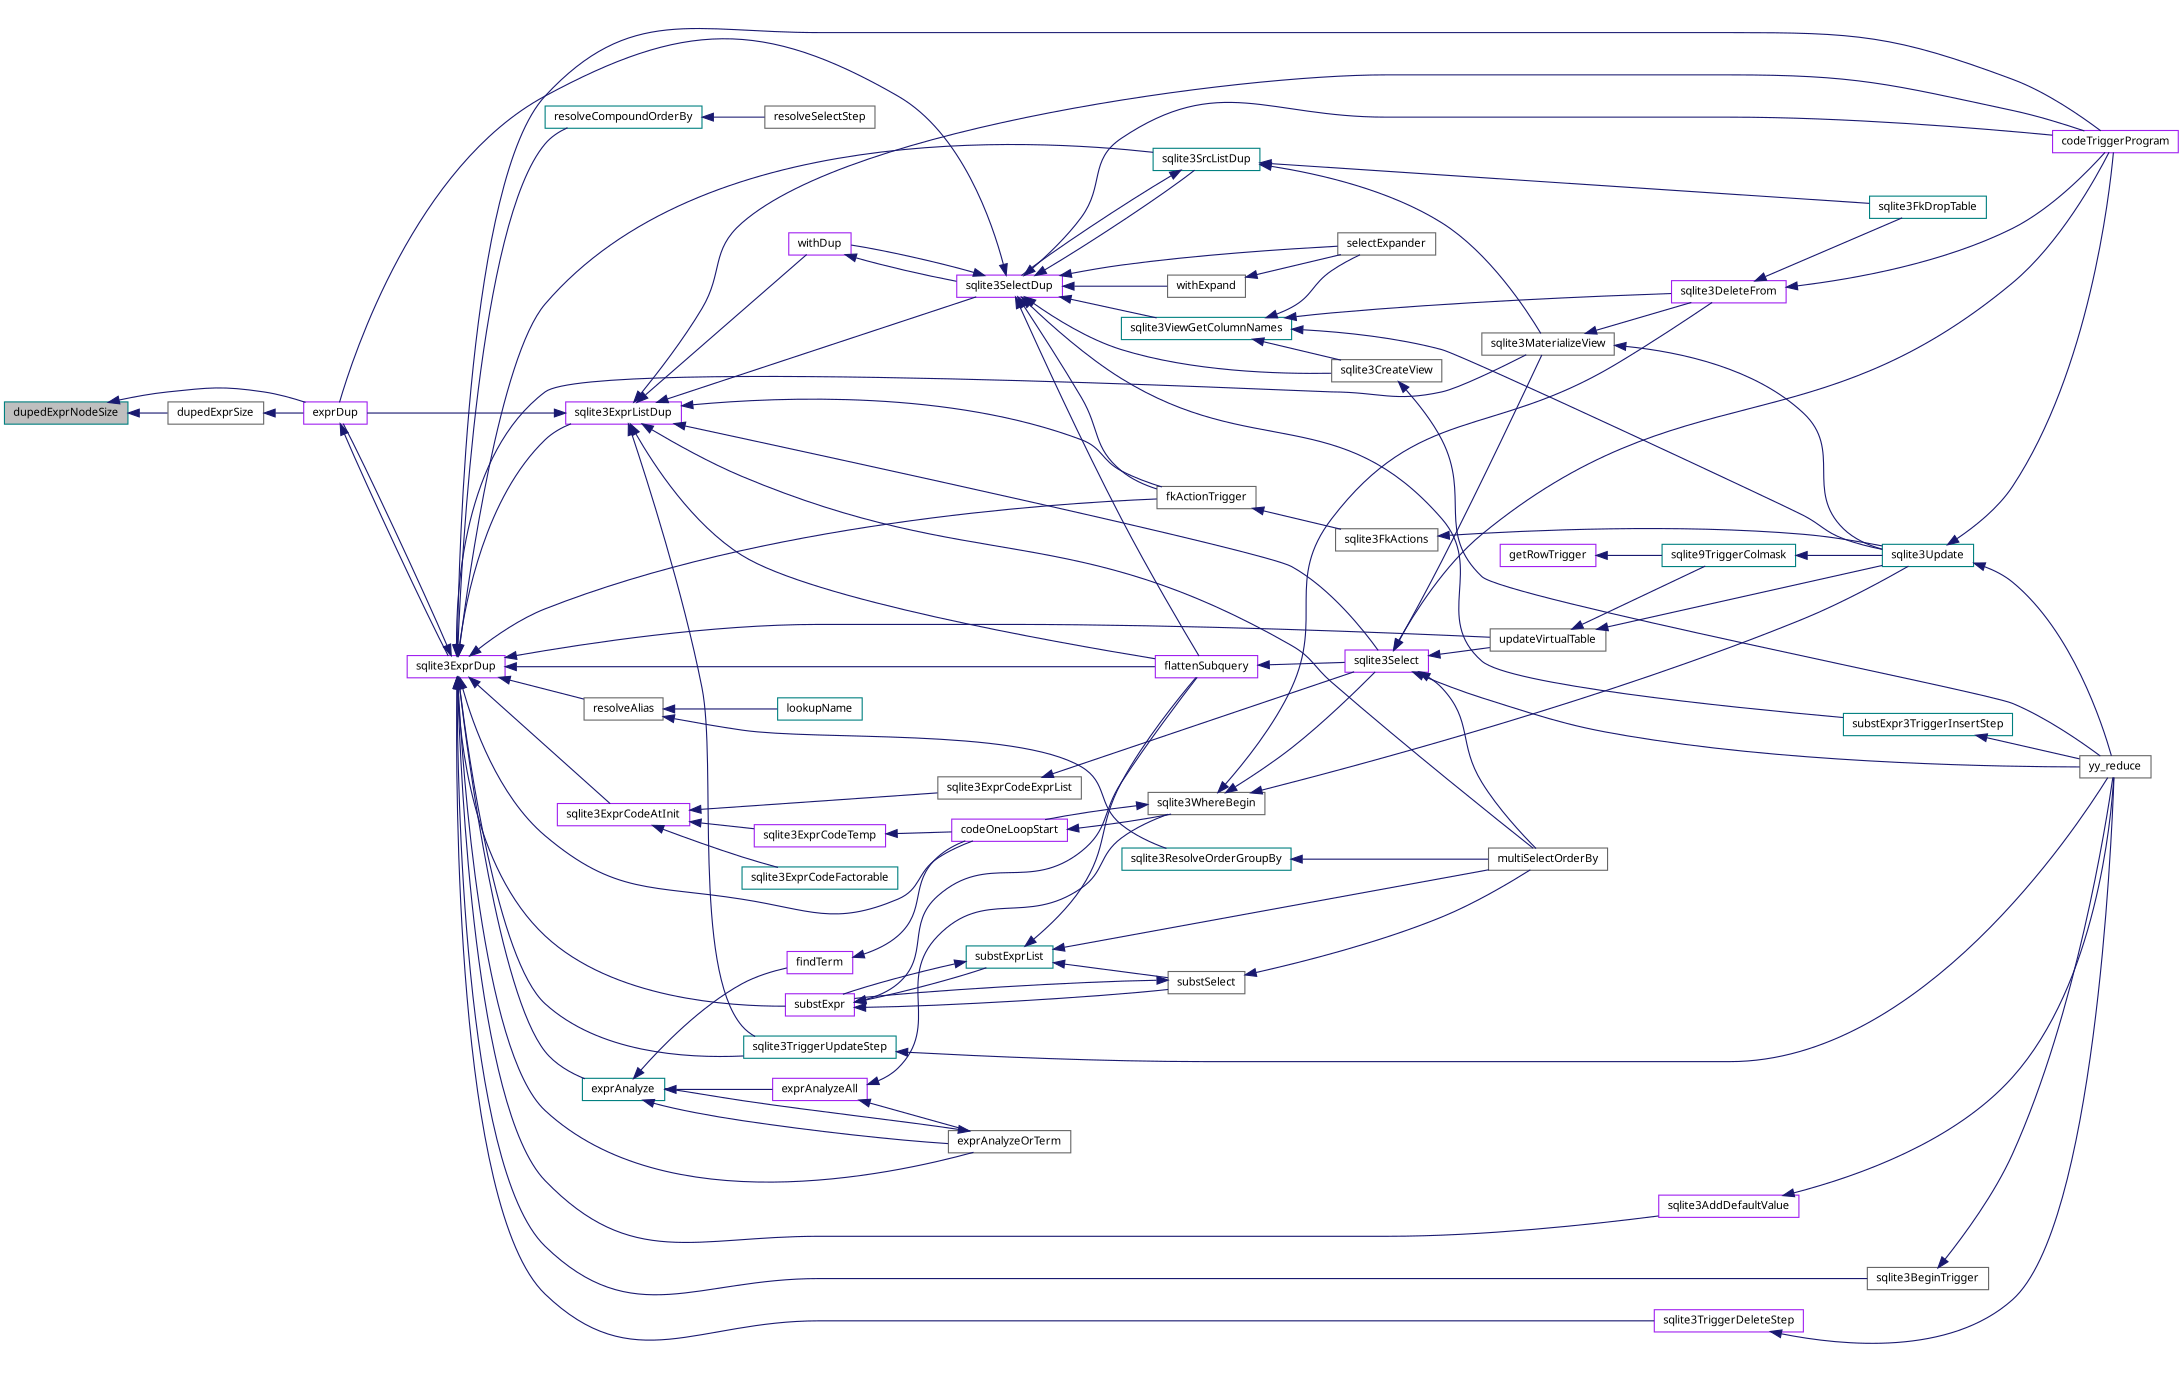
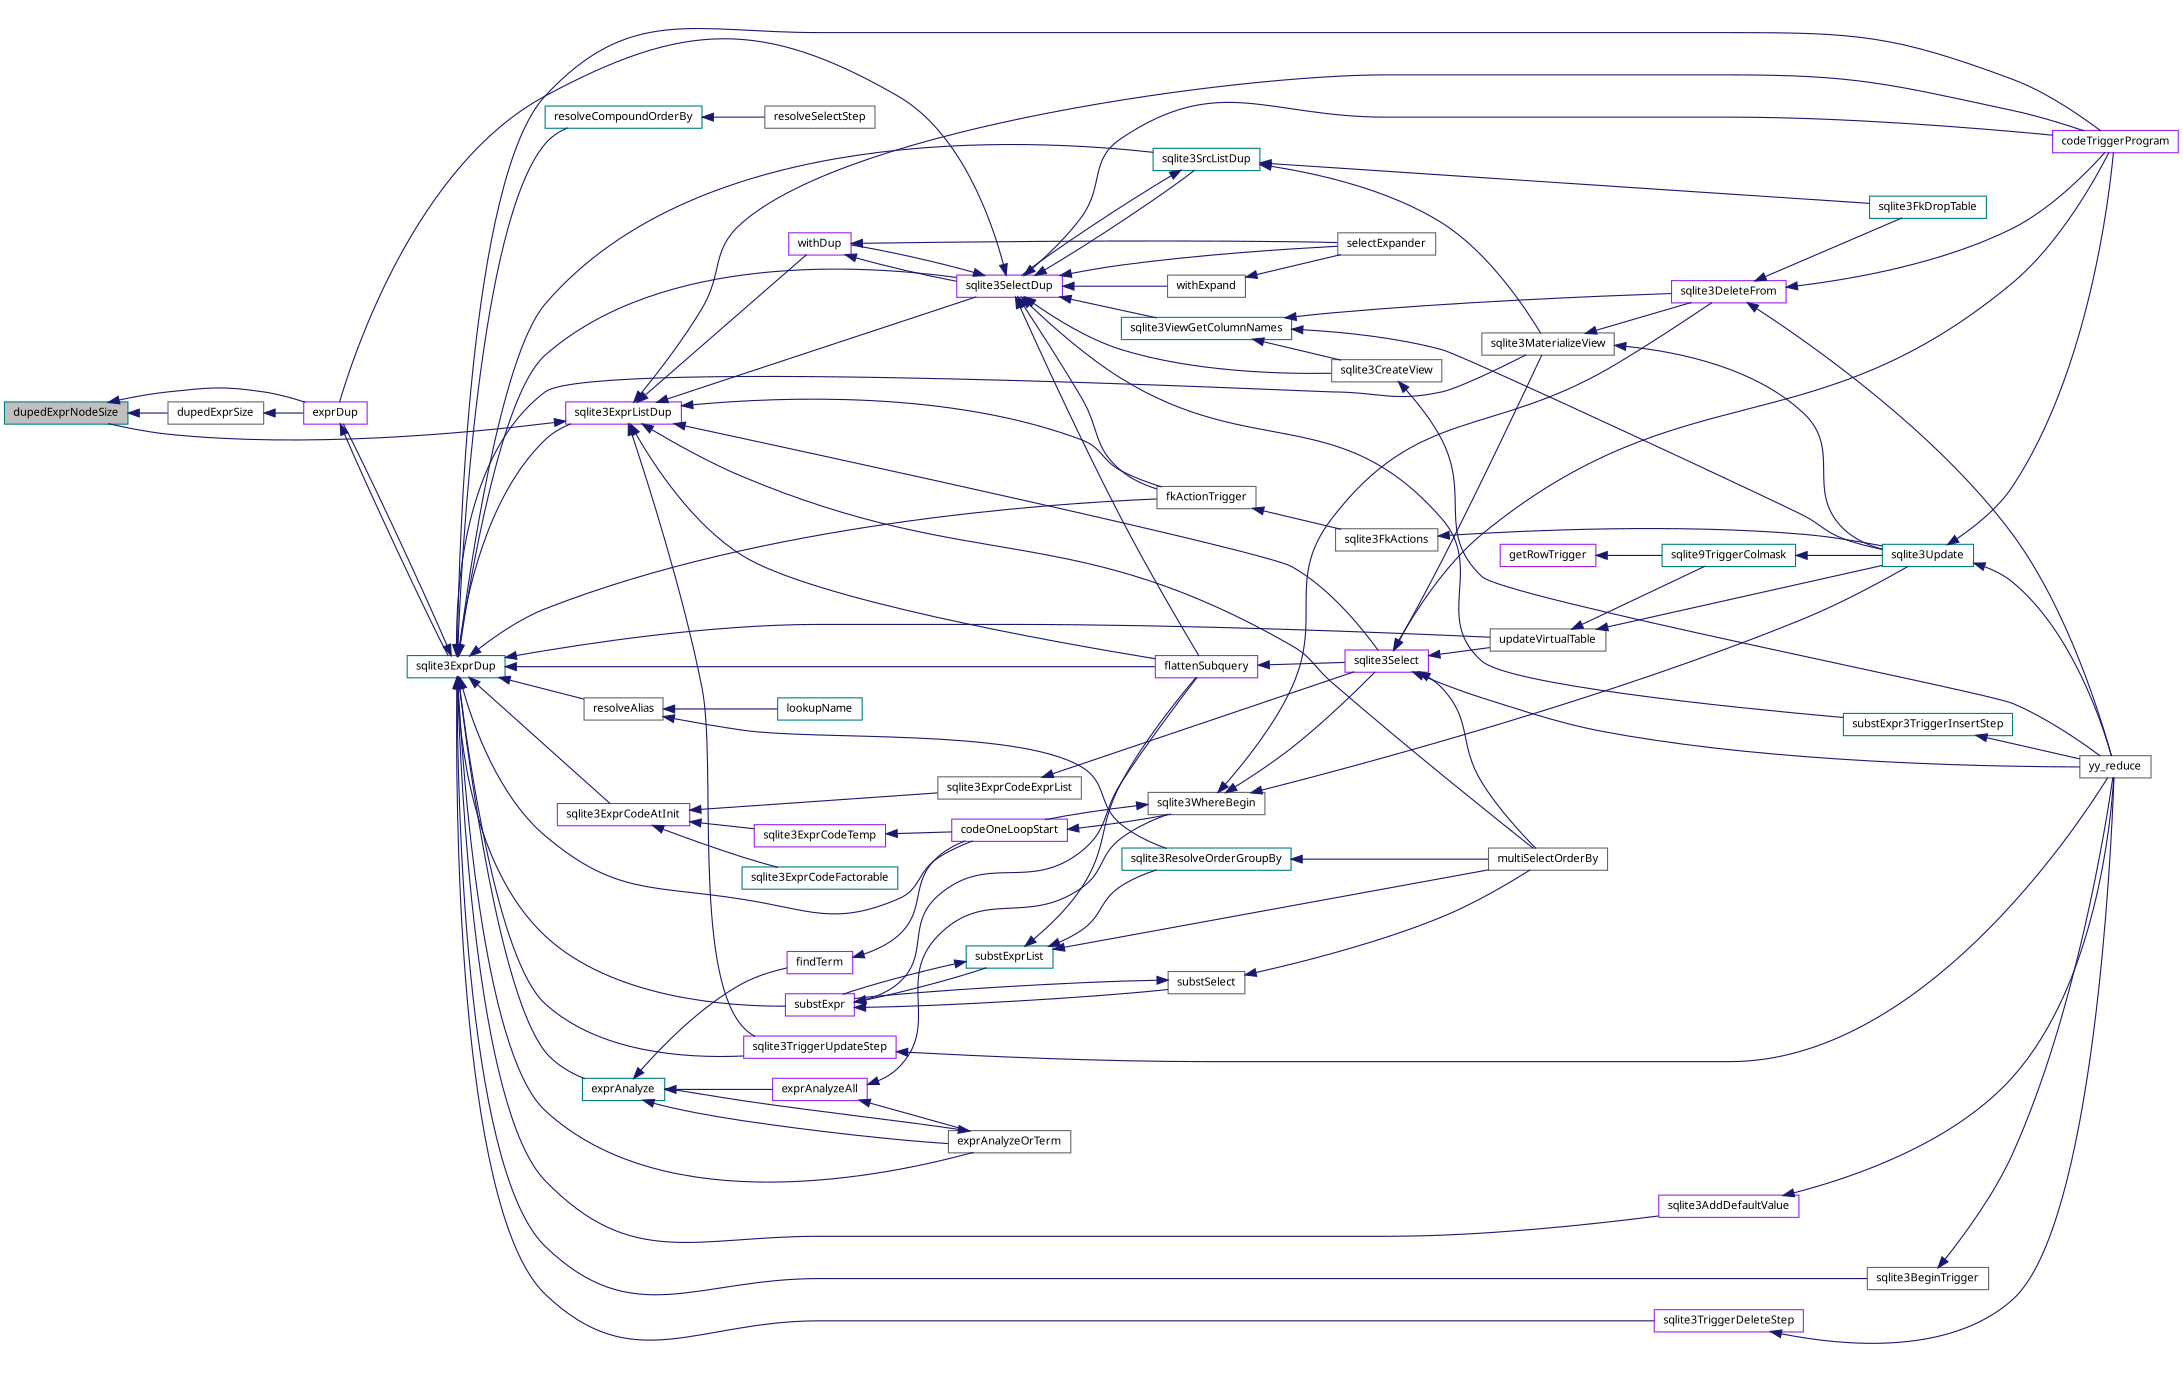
(1317, 283) -> (1112, 241)
none -> (597, 320)
(461, 413) -> (331, 439)
none -> (1982, 496)
(456, 667) -> (456, 667)
(1116, 971) -> (1105, 902)
(820, 1047) -> (820, 1047)
